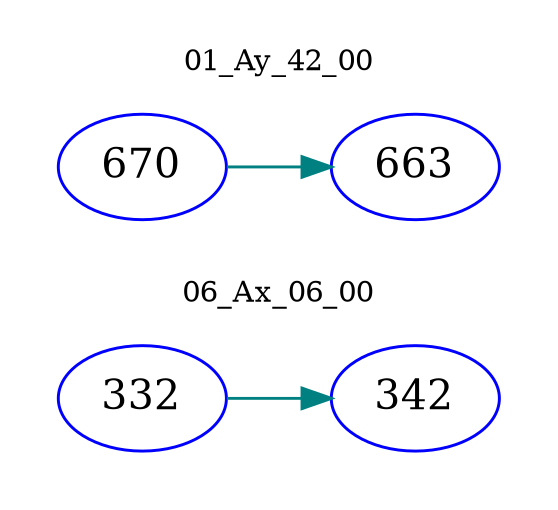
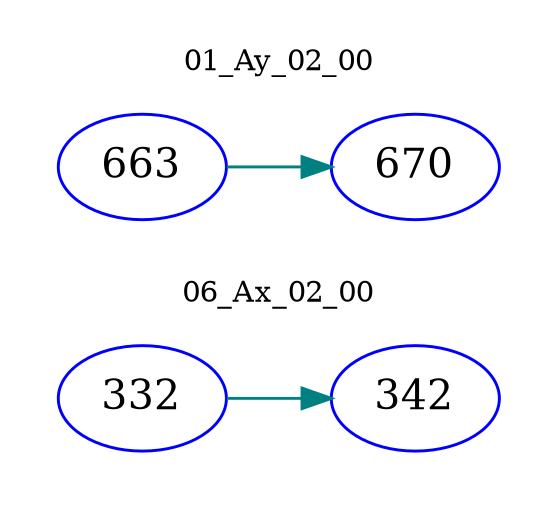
(279, 63) -> (279, 63)
(264, 167) -> (264, 167)
(279, 294) -> (279, 294)
